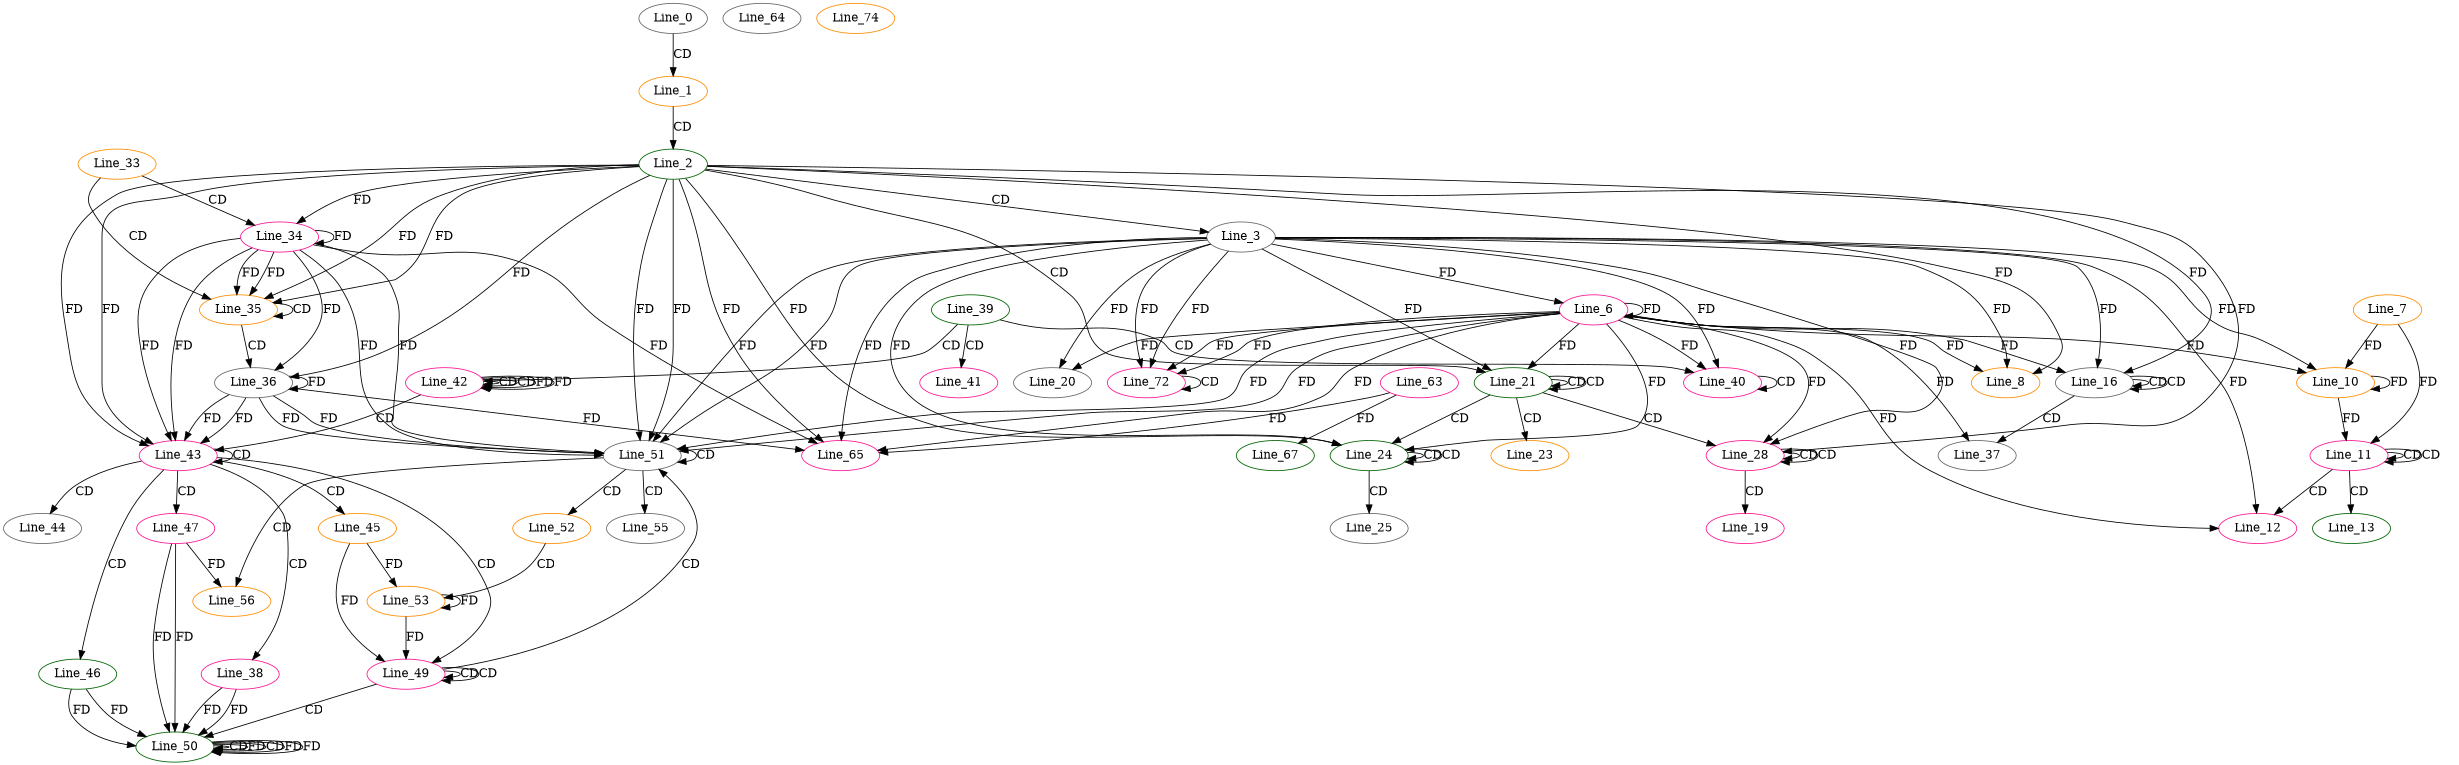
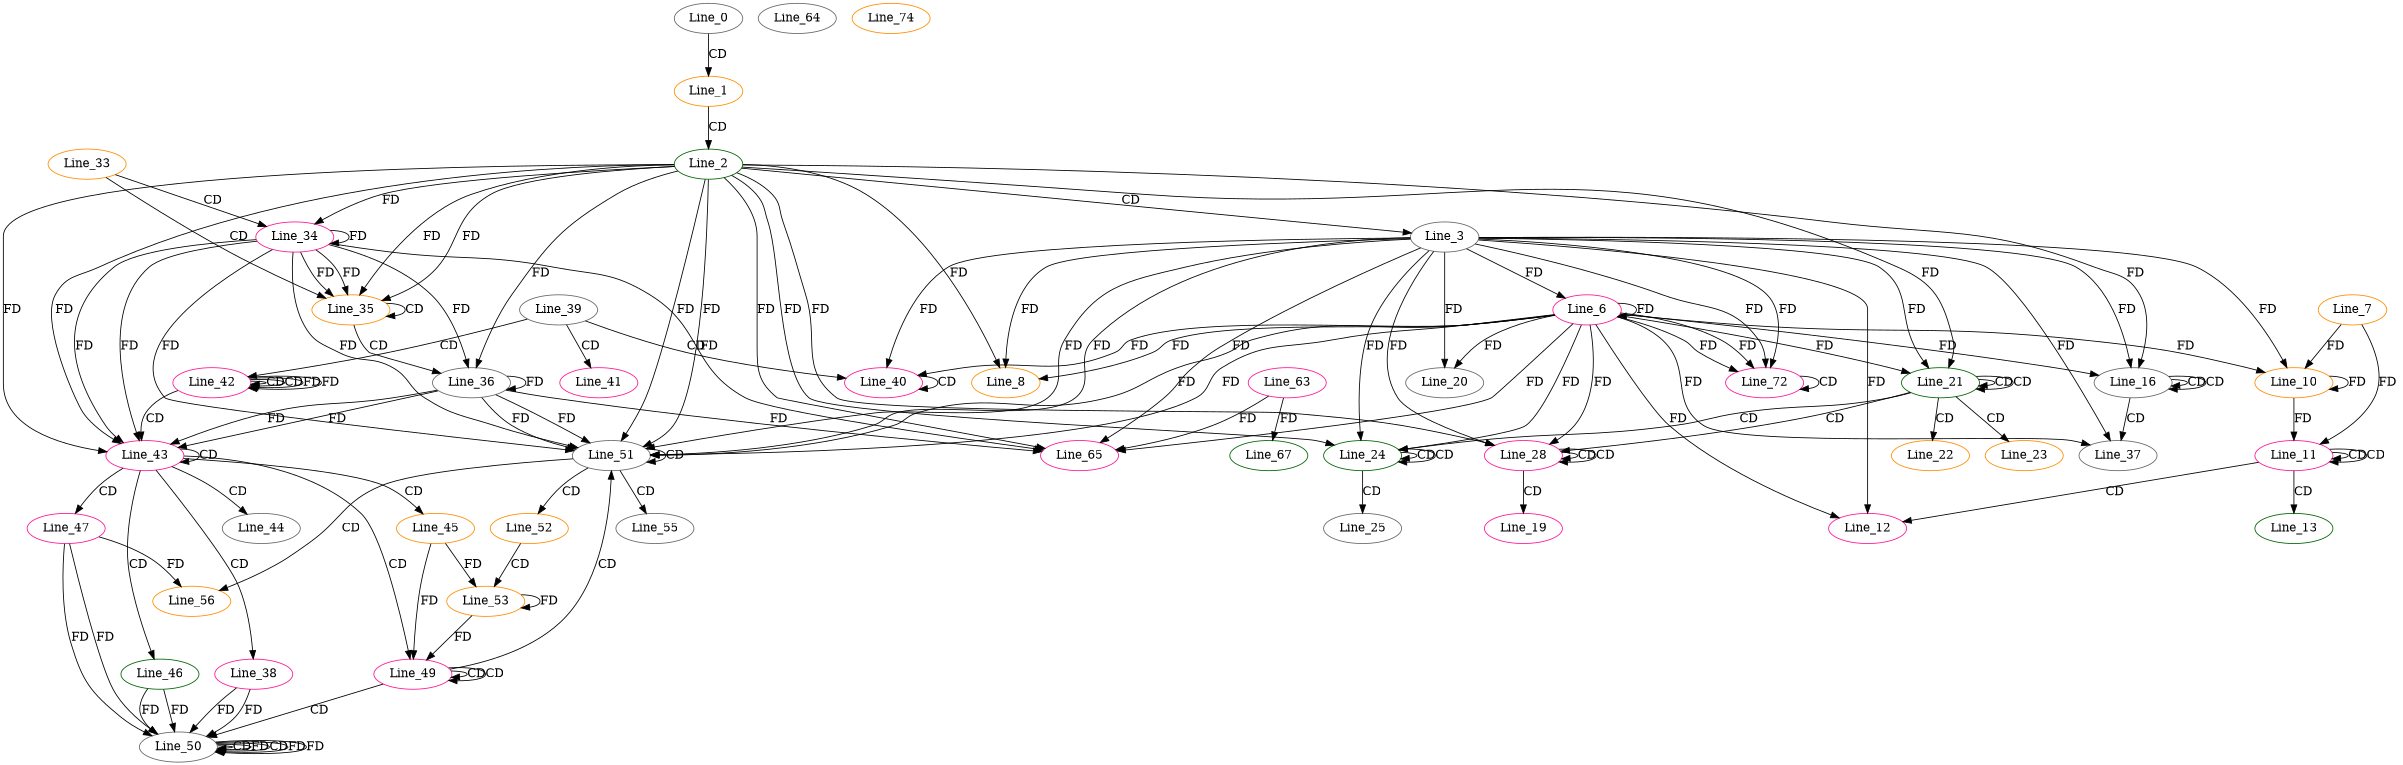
none -> (1819, 246)
(1059, 273) -> (1930, 273)
(970, 310) -> (559, 310)
none -> (1930, 456)
(175, 747) -> (178, 747)
